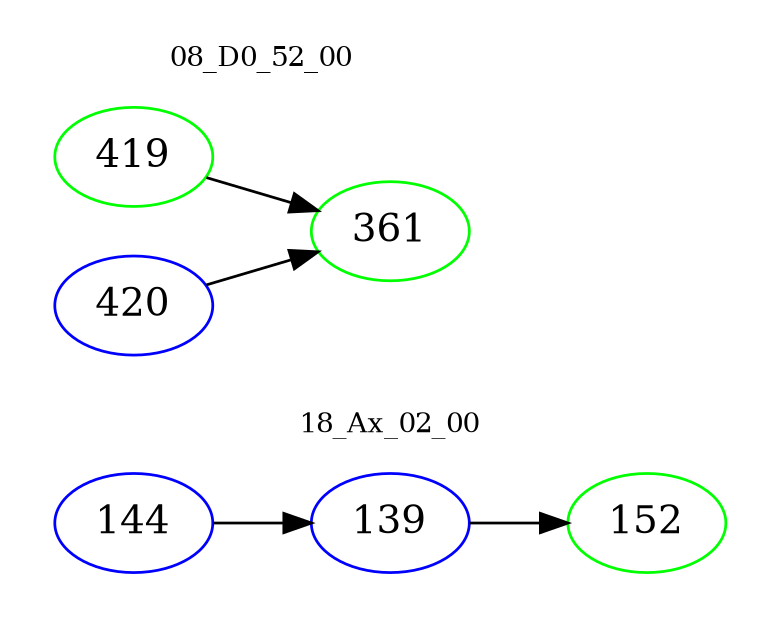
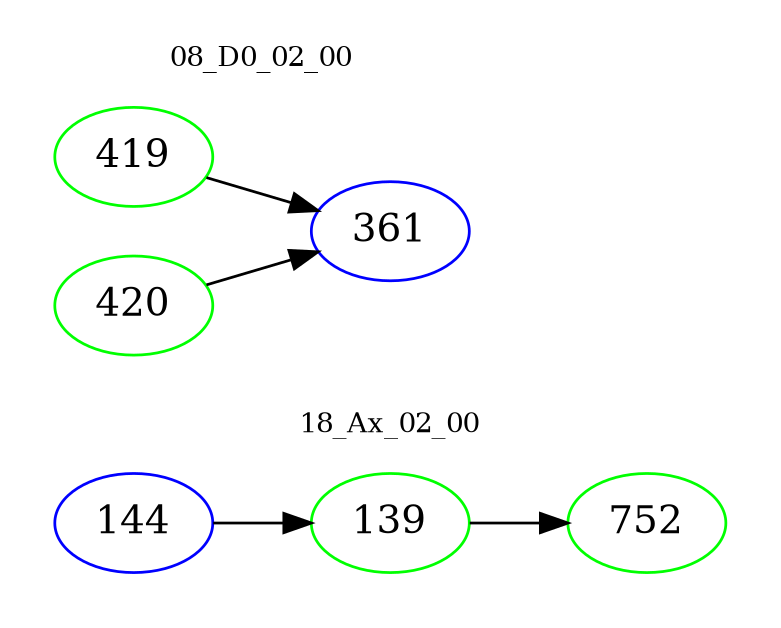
(262, 59) -> (262, 59)
(390, 231) -> (390, 231)
(134, 306) -> (134, 306)
(390, 523) -> (390, 523)
(647, 523) -> (647, 523)
